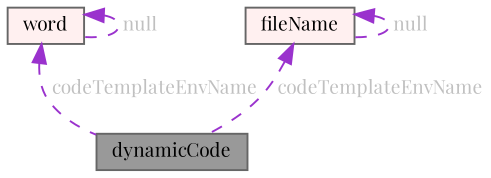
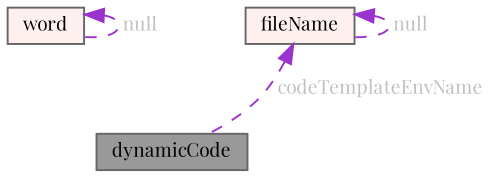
(55, 108) -> none
